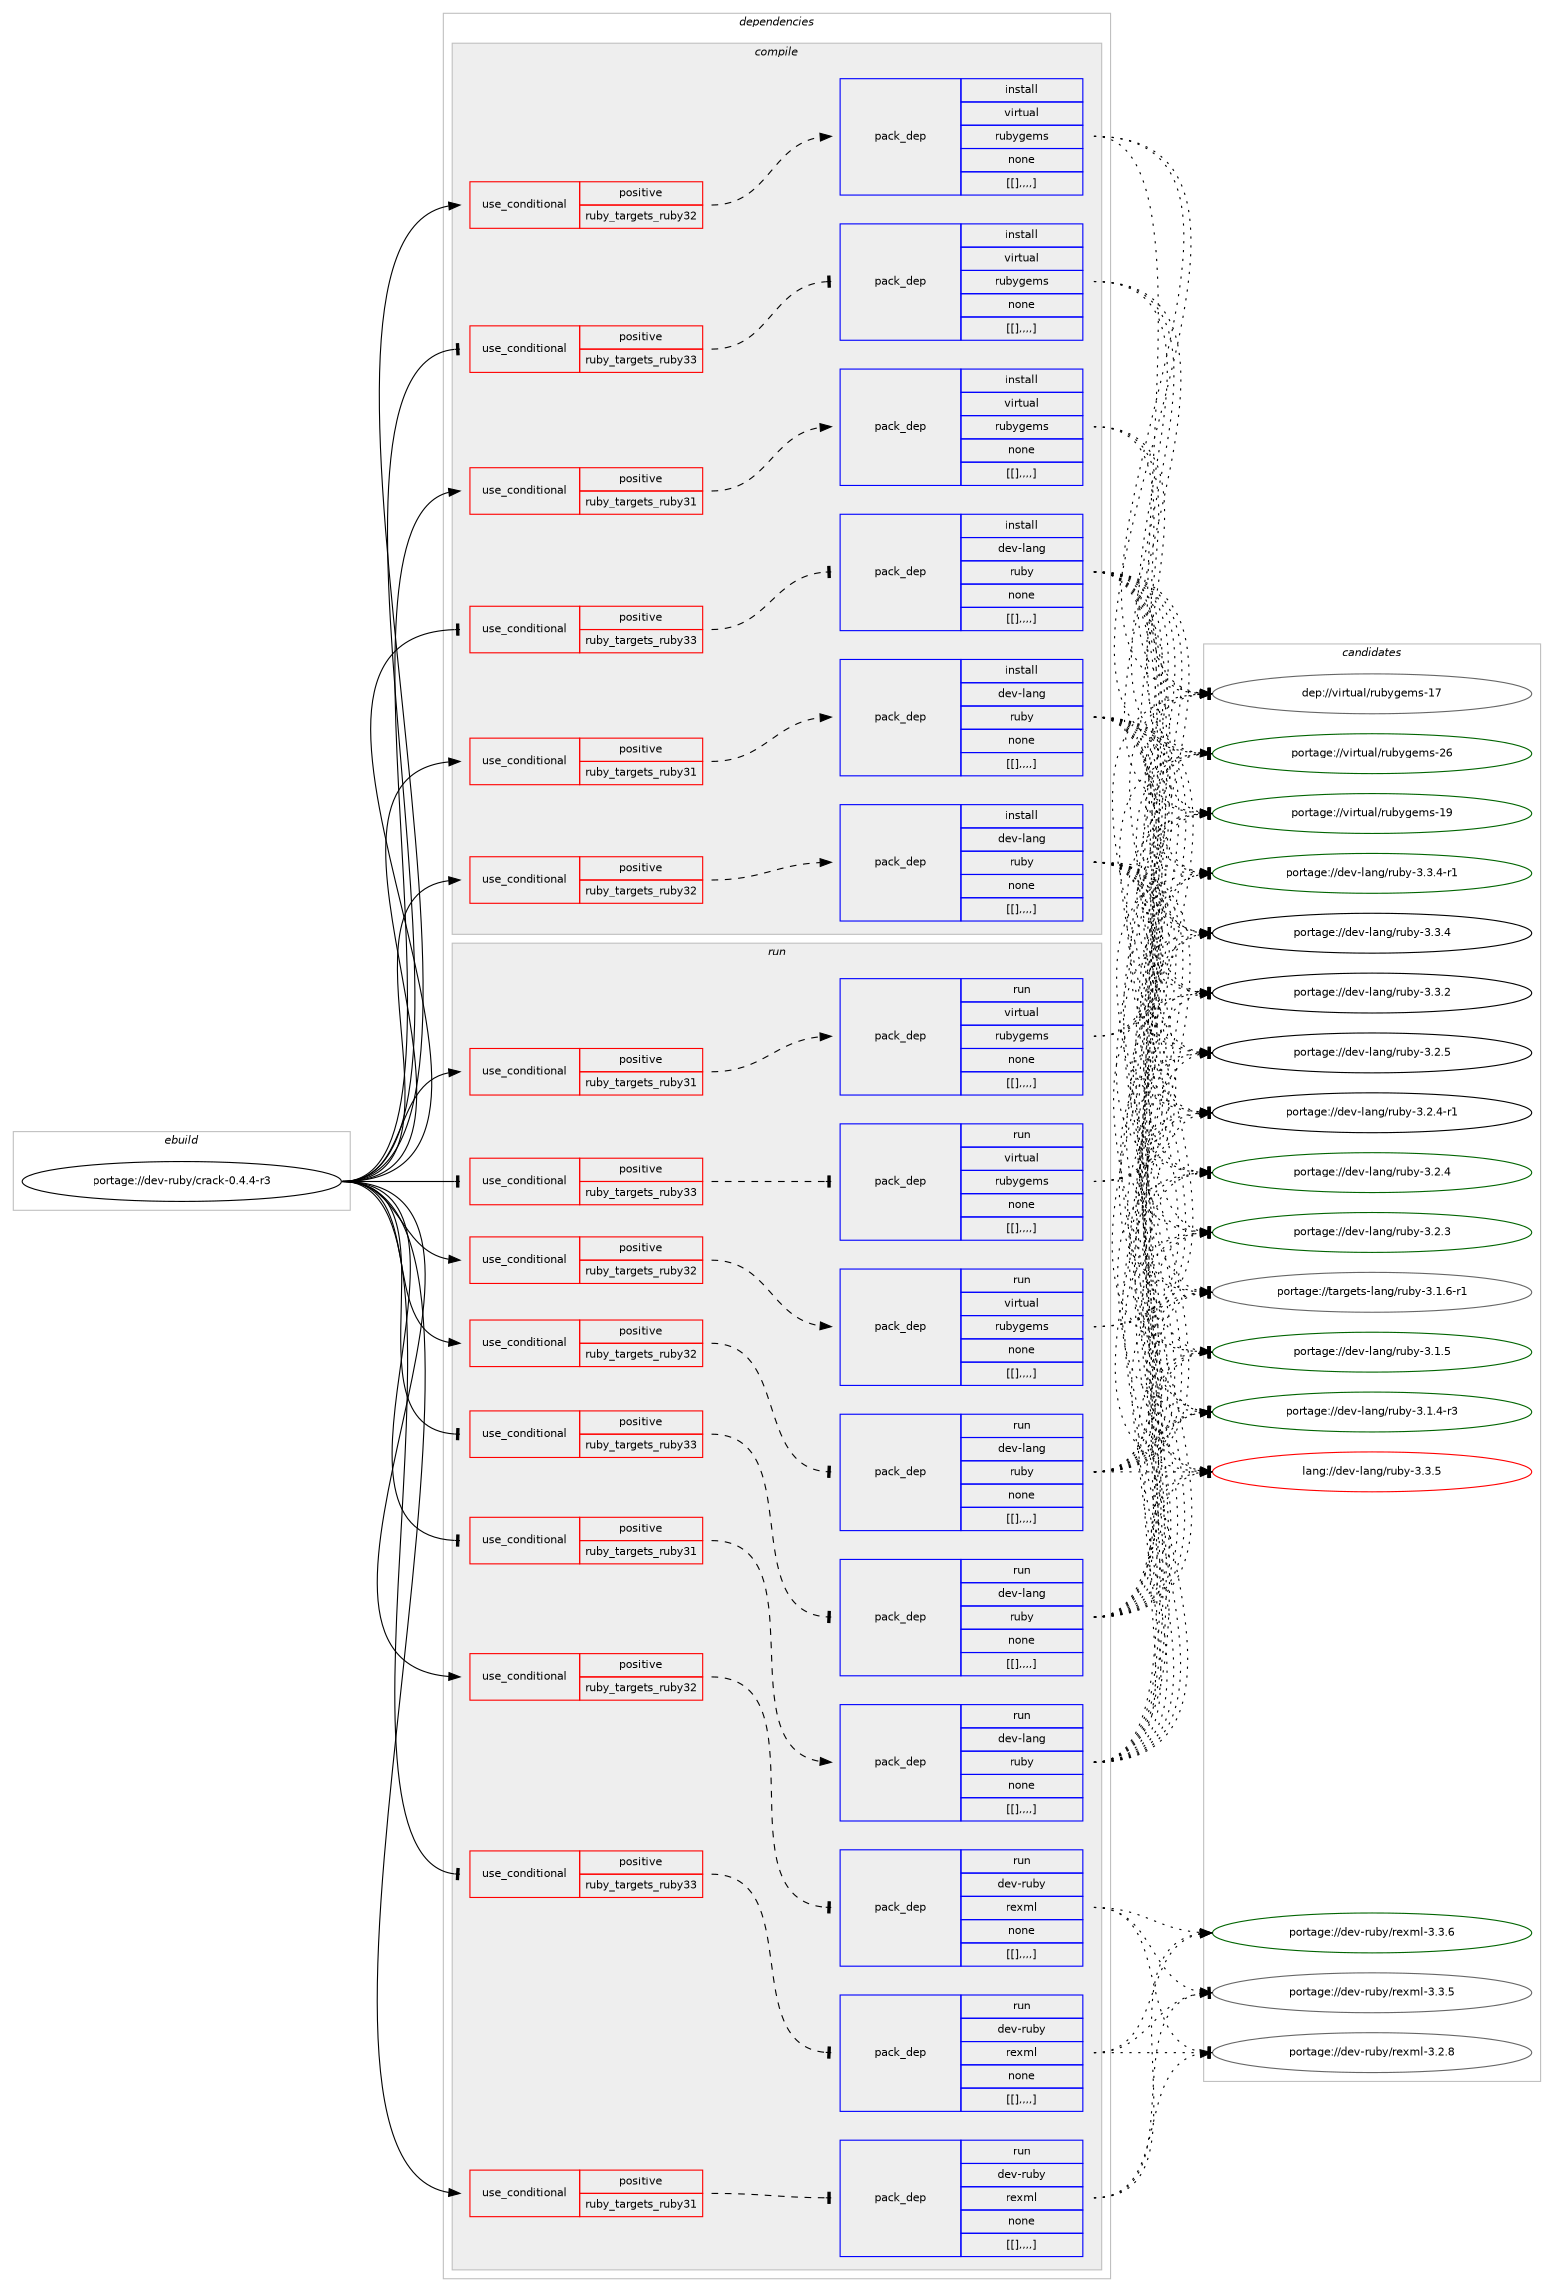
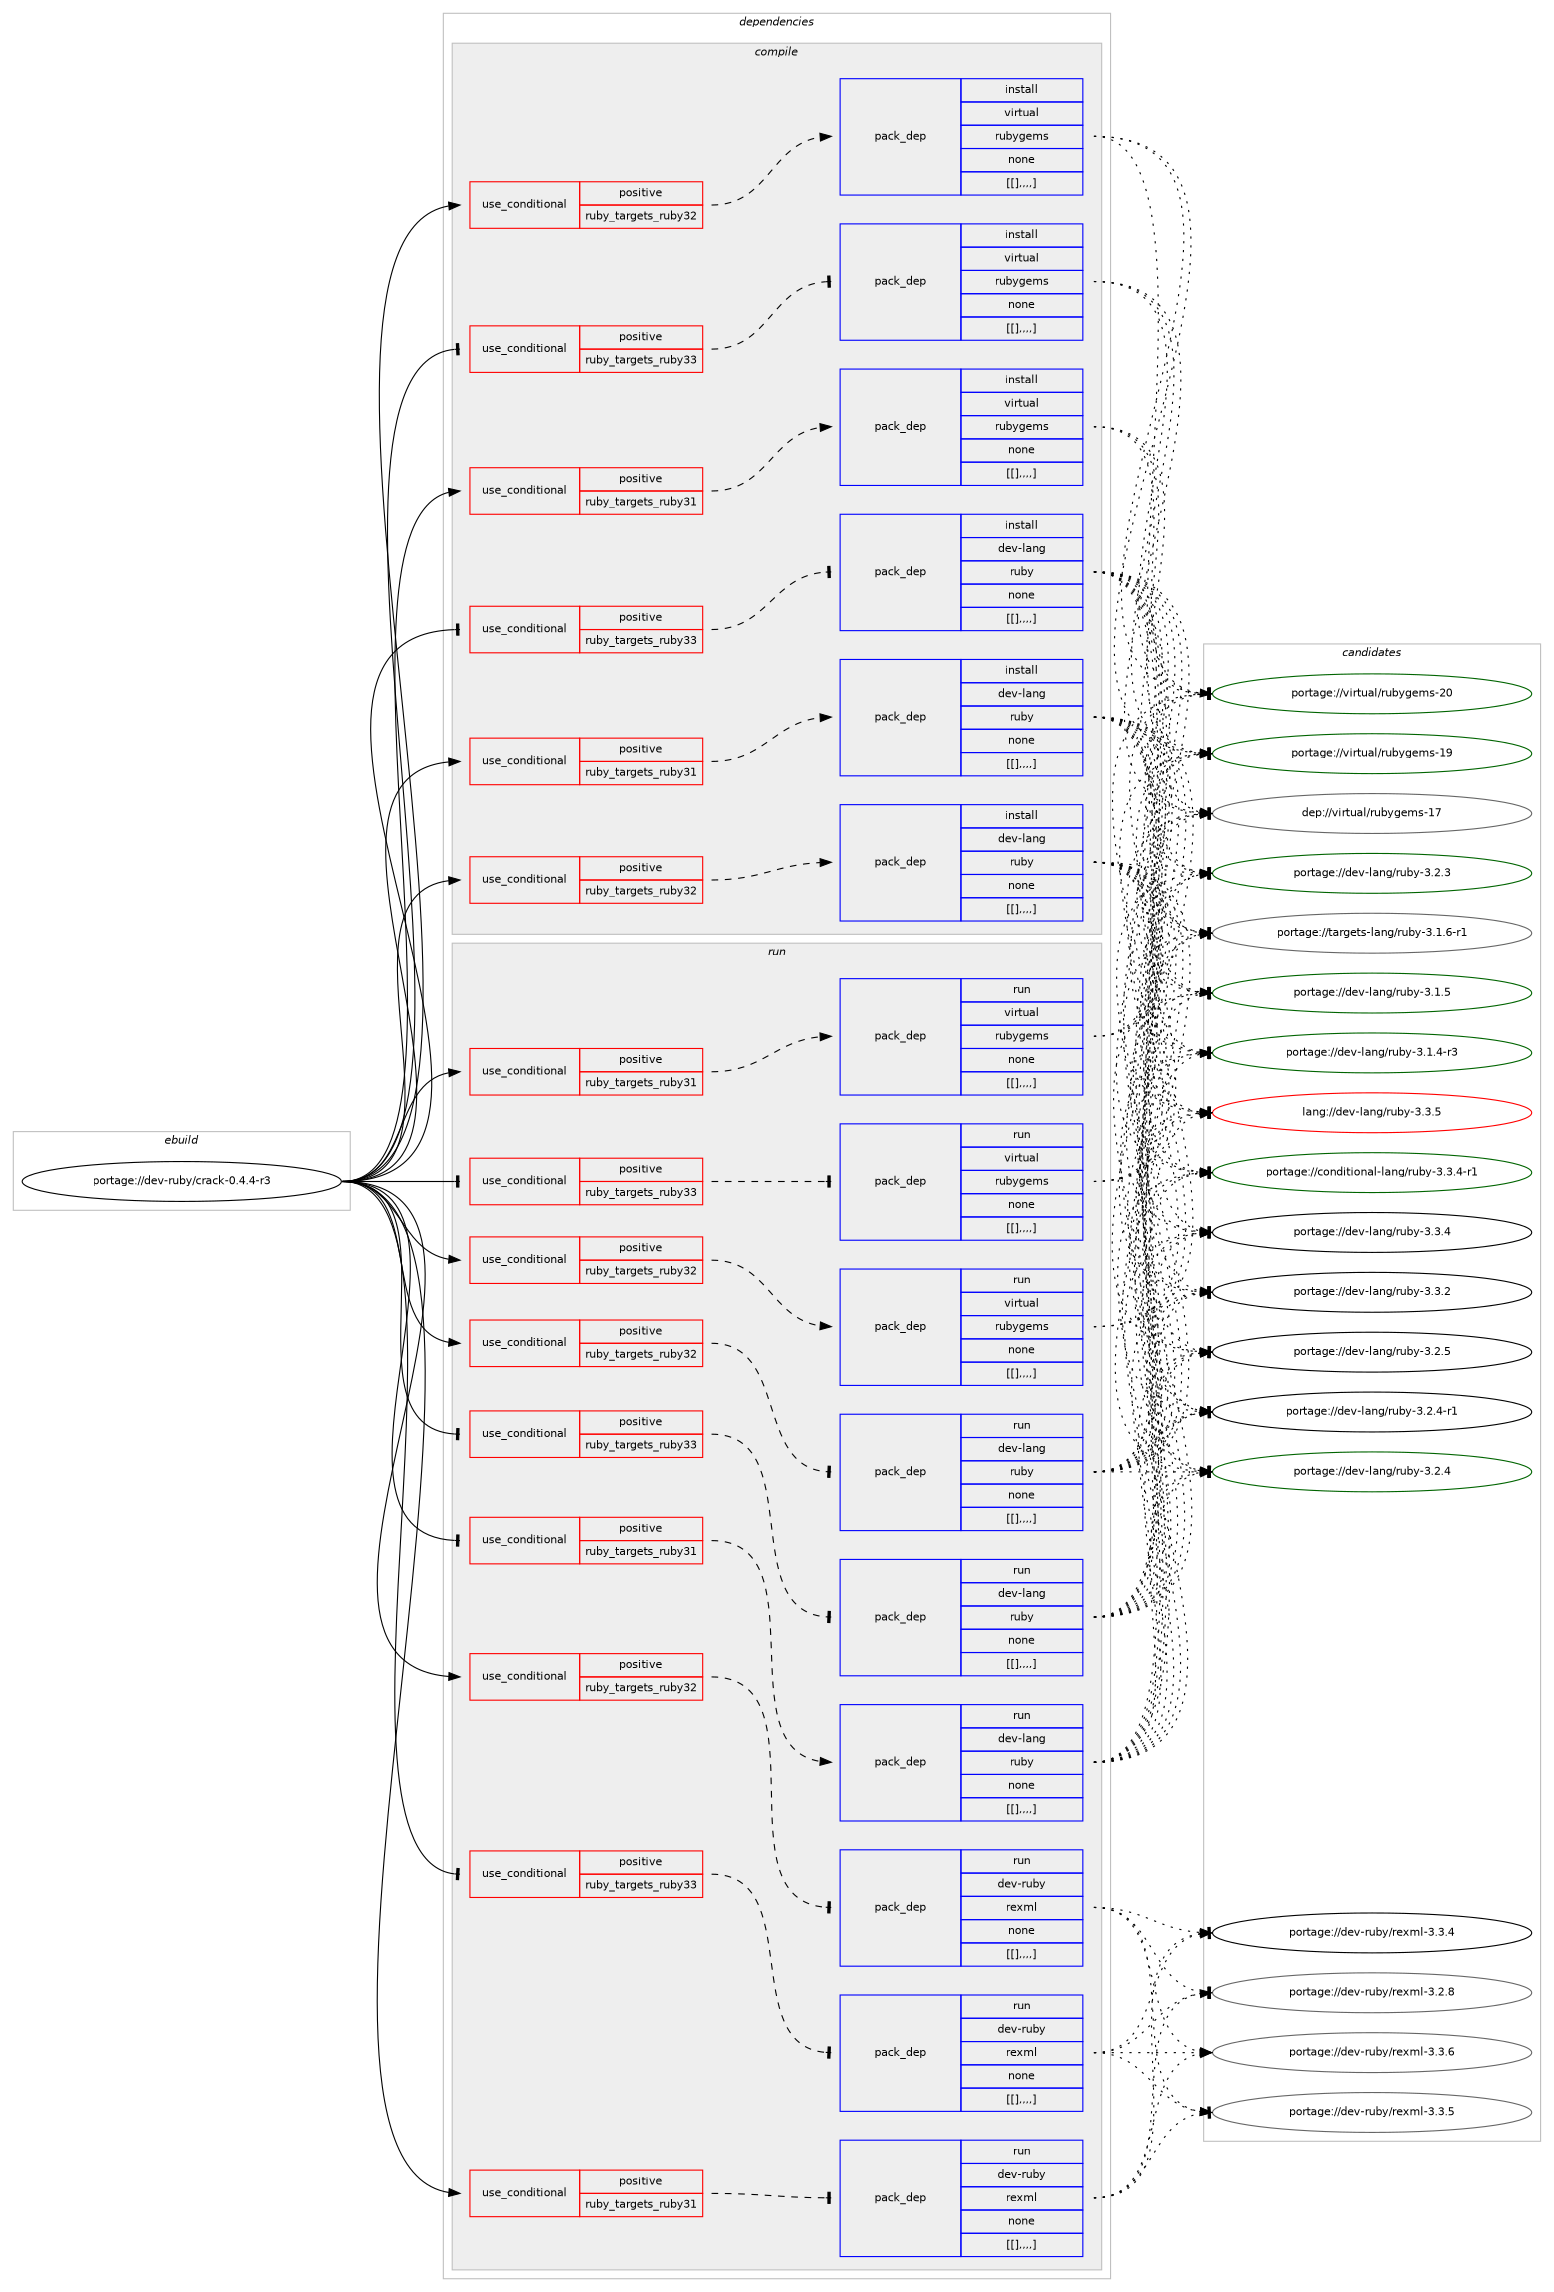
(1372, 754) -> (1372, 694)
(1372, 873) -> (1372, 1173)
(1372, 1933) -> (1372, 2053)
none -> (1372, 1933)
